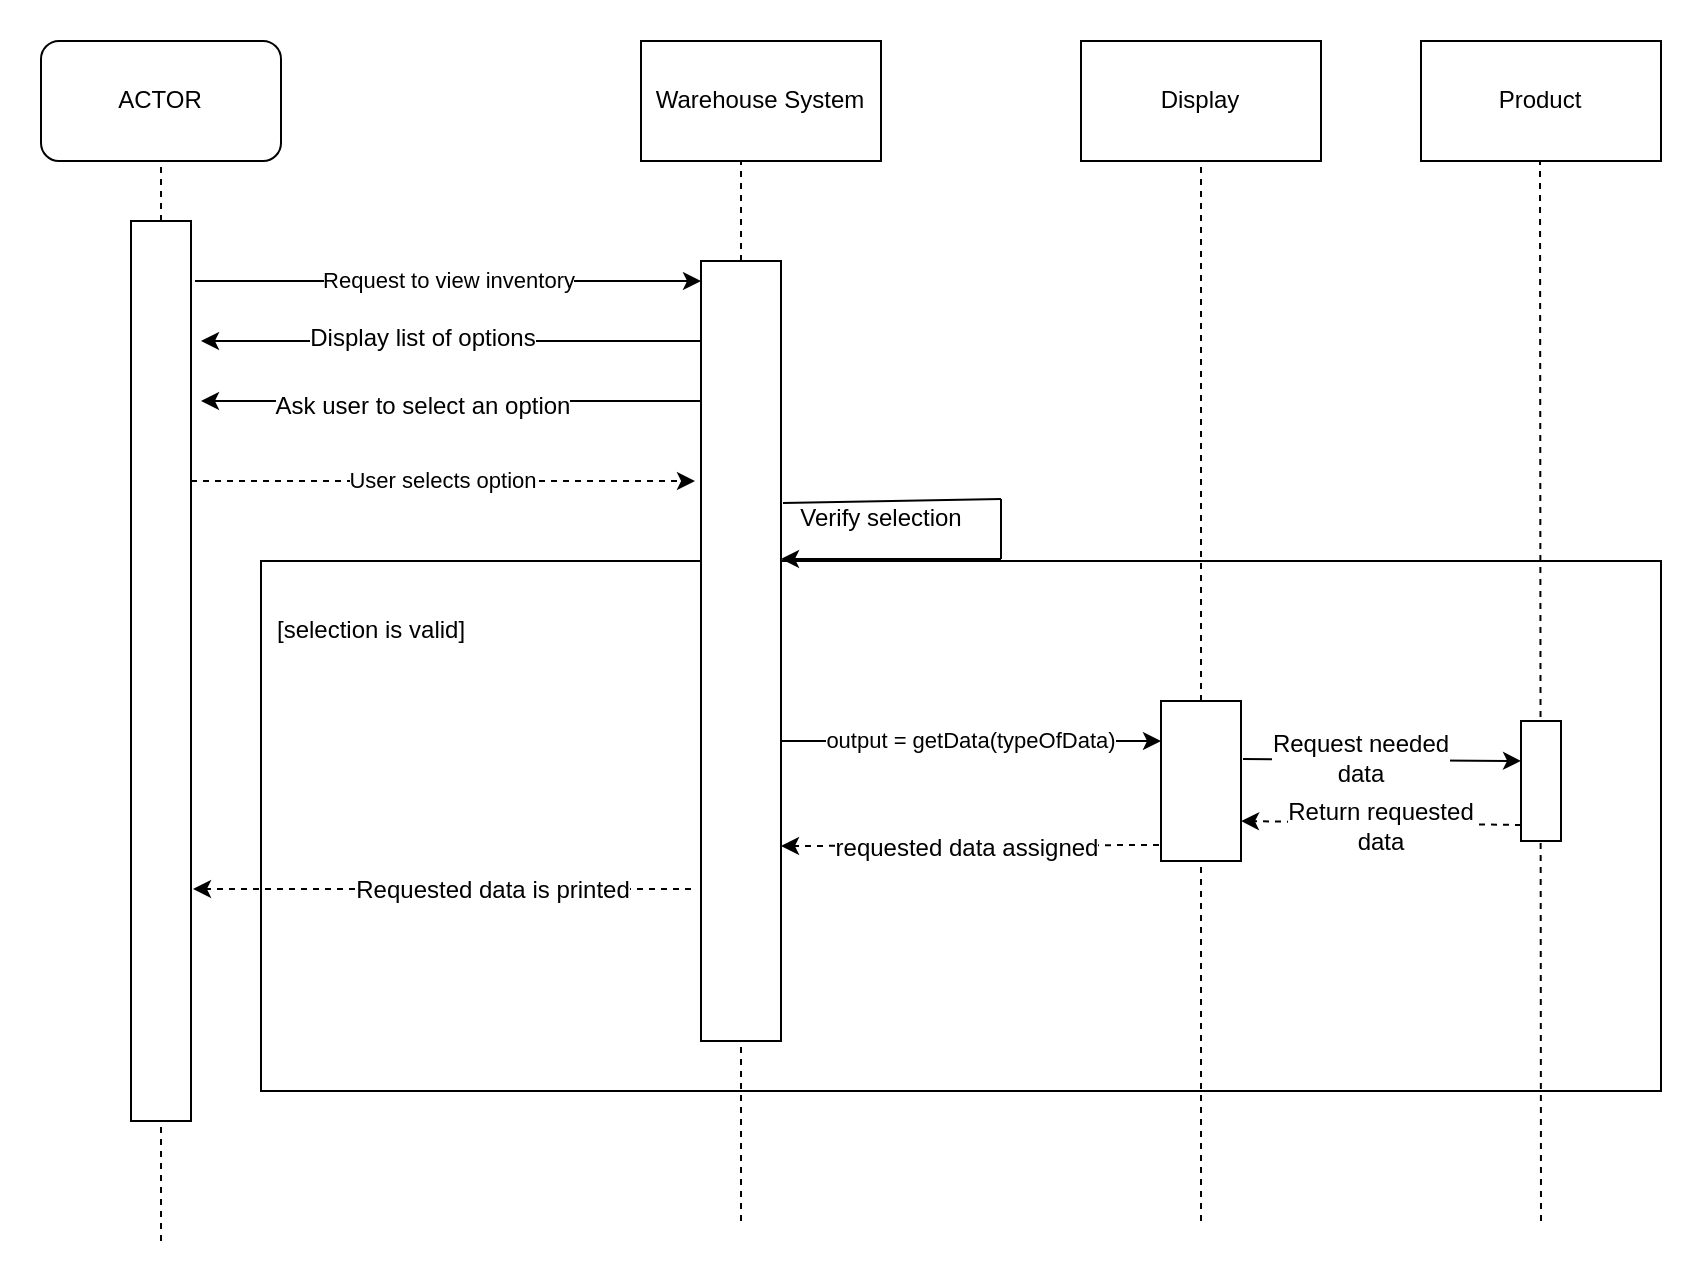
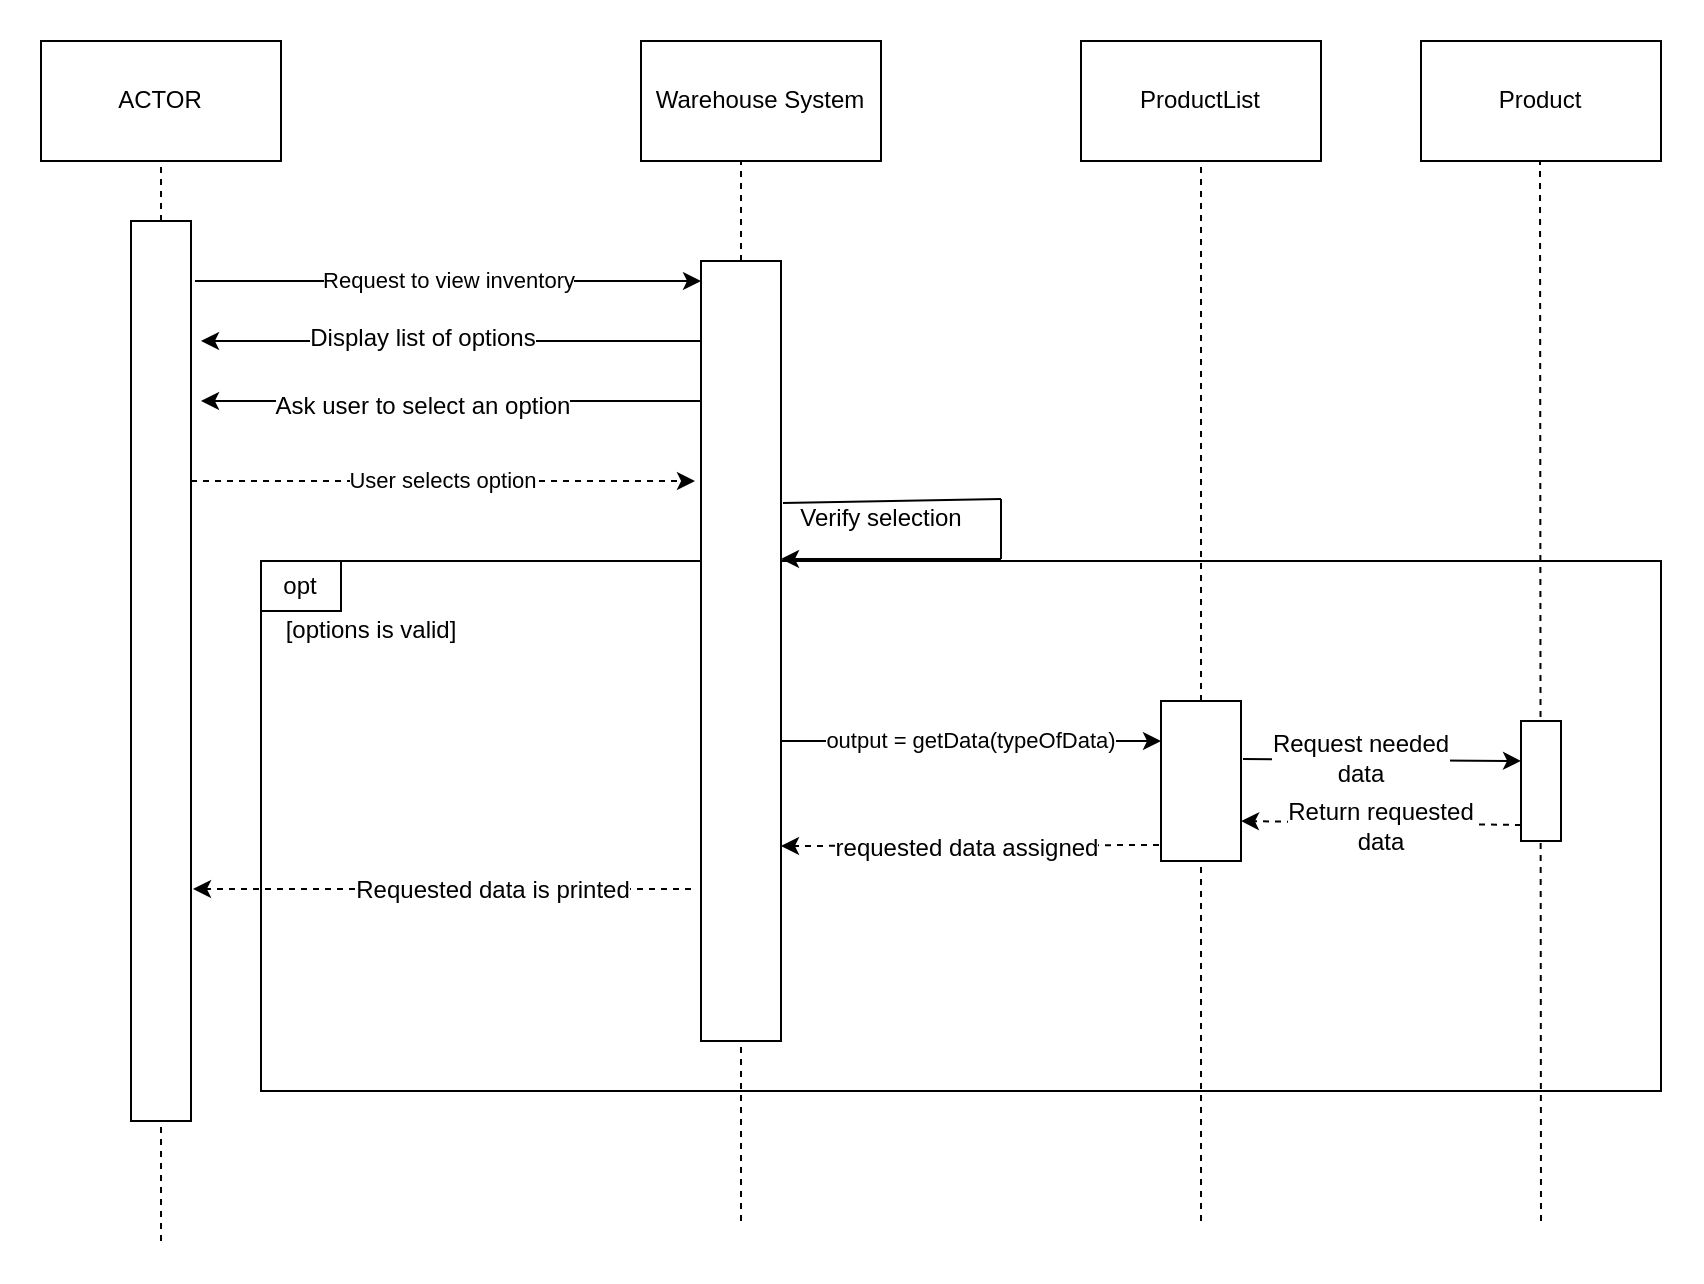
(161, 101) -> (161, 101)
(1201, 101) -> (1201, 101)
none -> (301, 586)
(372, 631) -> (372, 631)
